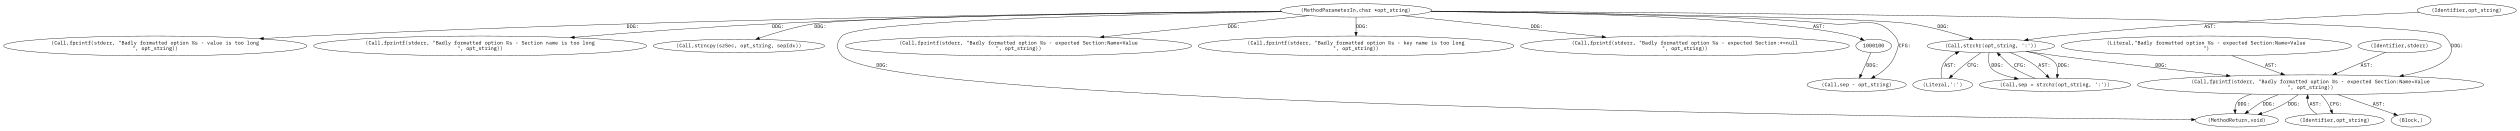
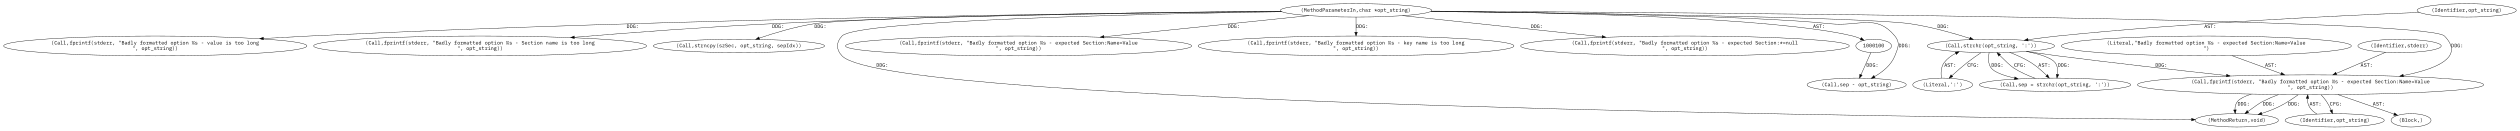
(1906, 46) -> (1906, 46)
